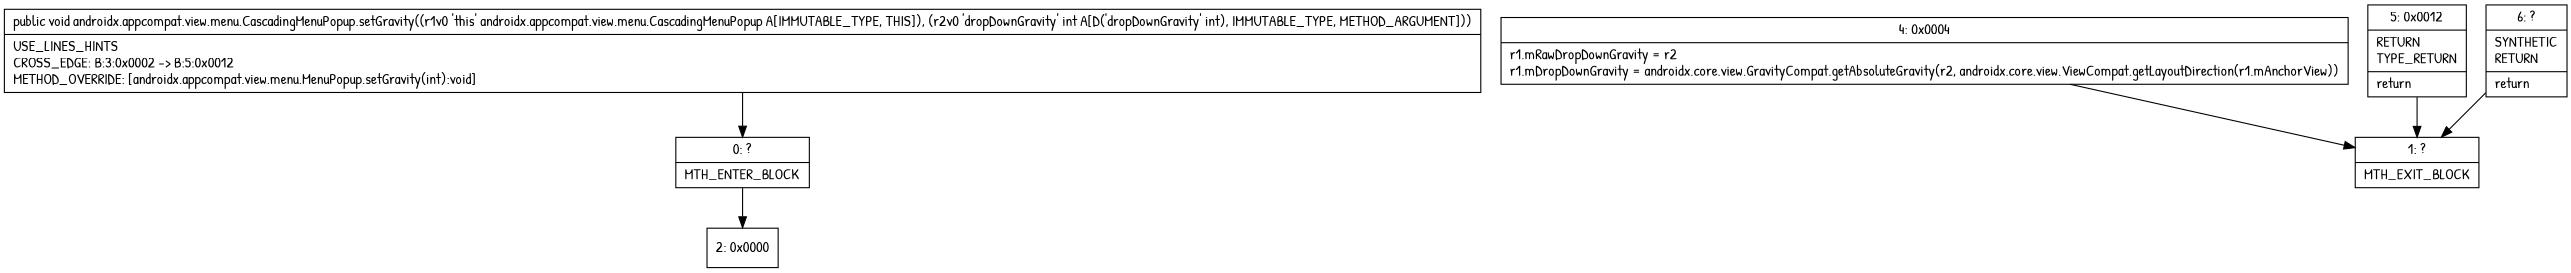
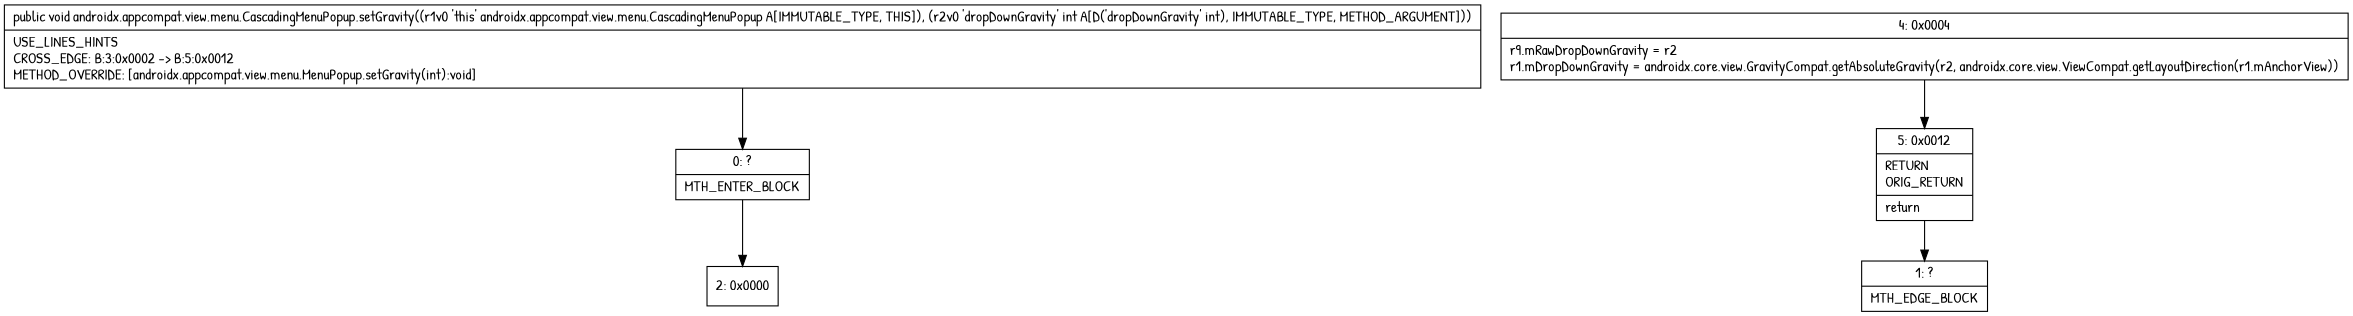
(2527, 51) -> none
(1594, 55) -> (1594, 50)
(2417, 59) -> (1925, 182)
(2207, 115) -> (1925, 99)
(2417, 175) -> (1925, 298)
